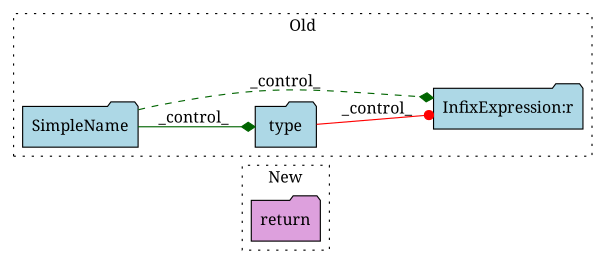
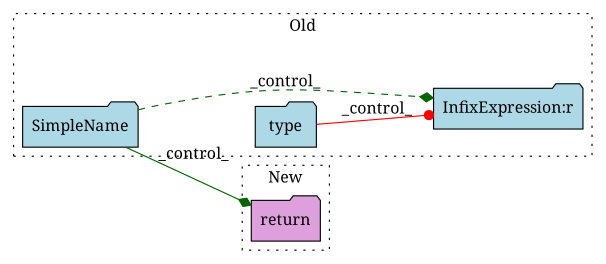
(190, 127) -> (182, 173)
